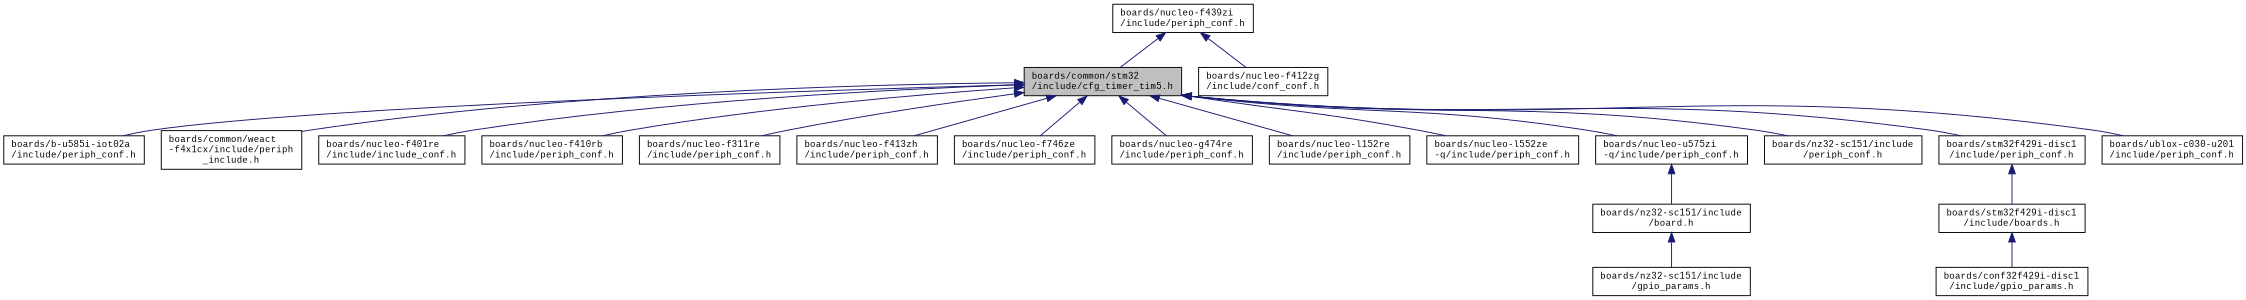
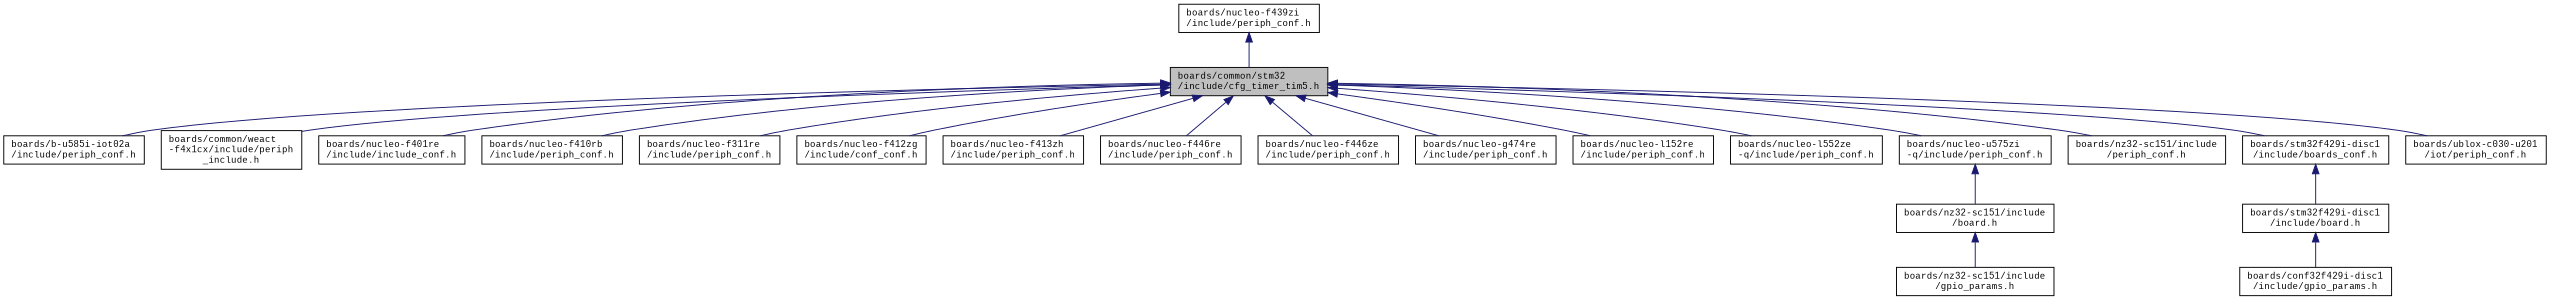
(1227, 53) -> (1035, 112)
(1025, 150) -> (1328, 150)
none -> (1171, 150)
(2012, 150) -> (2316, 150)
(2172, 150) -> (2476, 150)
(2012, 218) -> (2316, 218)
